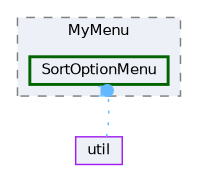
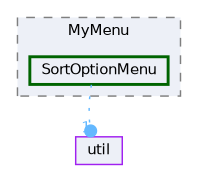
(109, 117) -> (89, 105)
